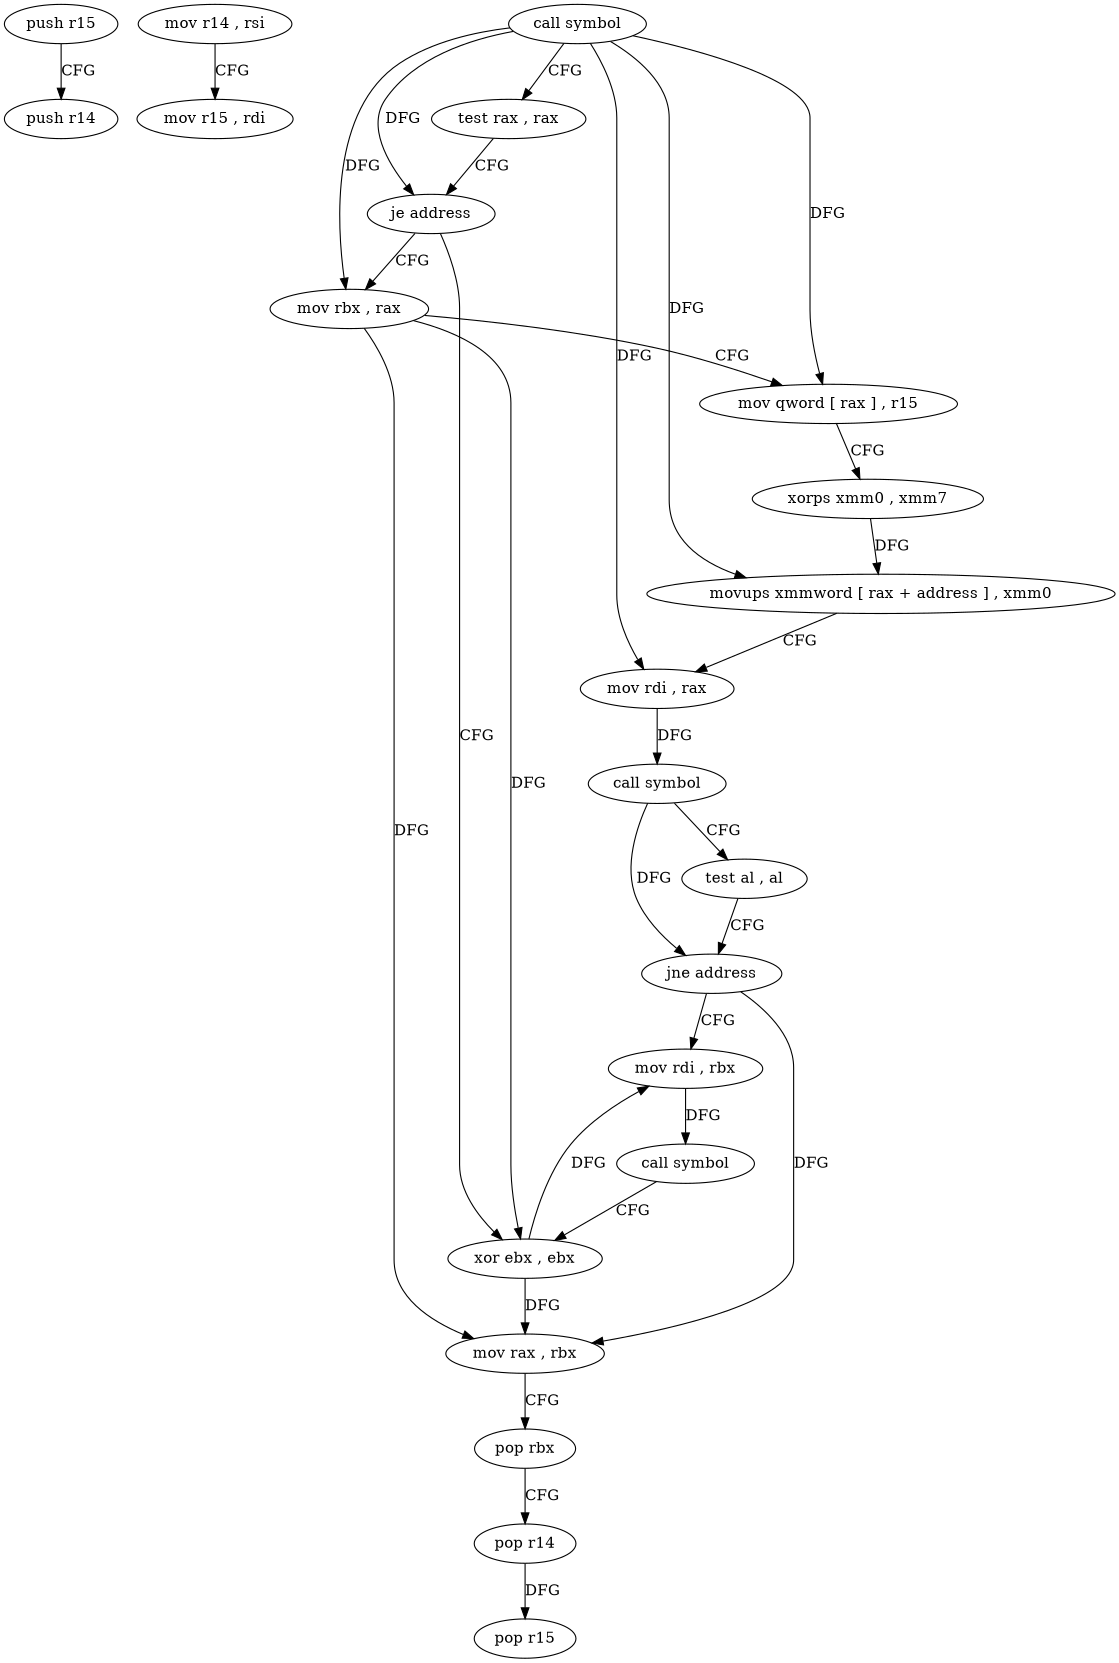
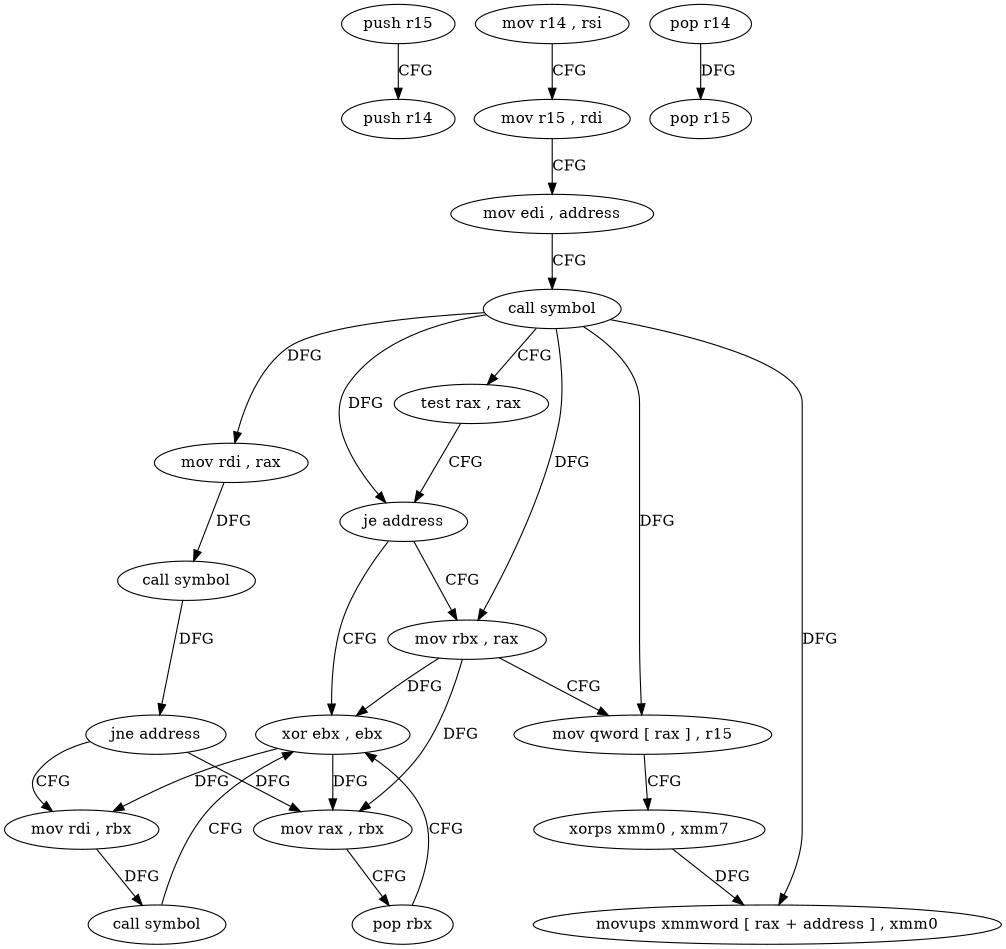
none -> (552, 214)
(772, 640) -> none
(745, 879) -> none
(525, 1491) -> (427, 823)
